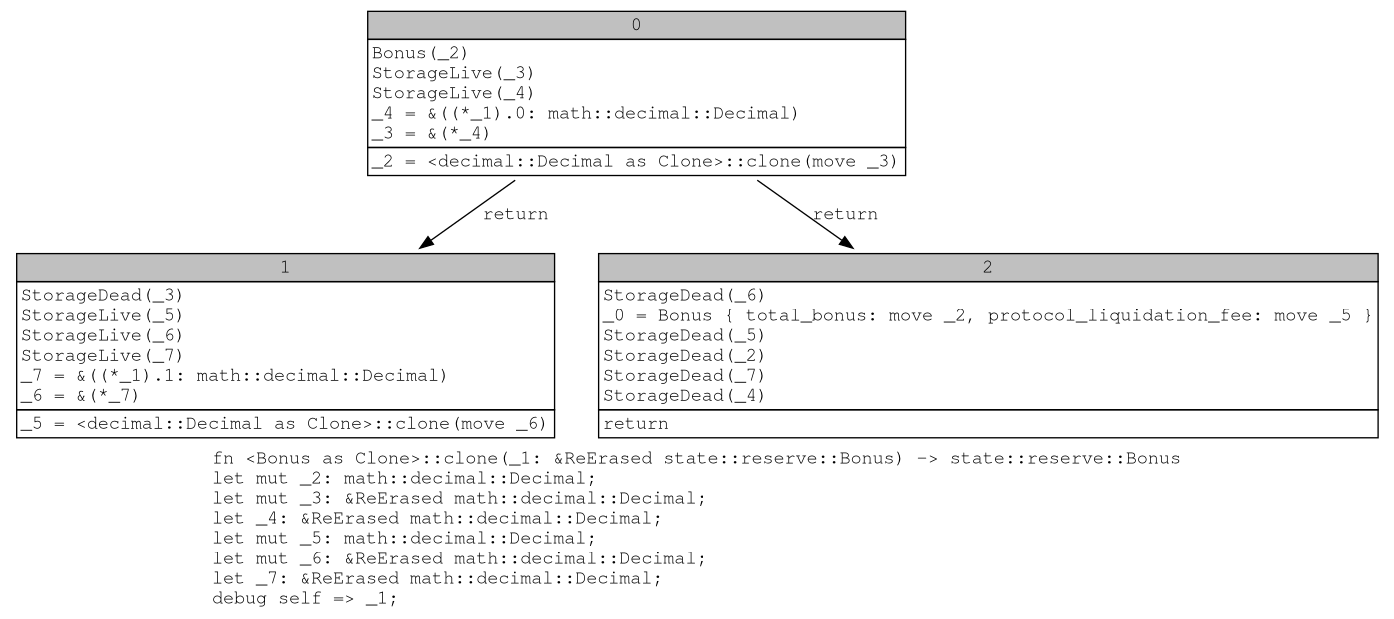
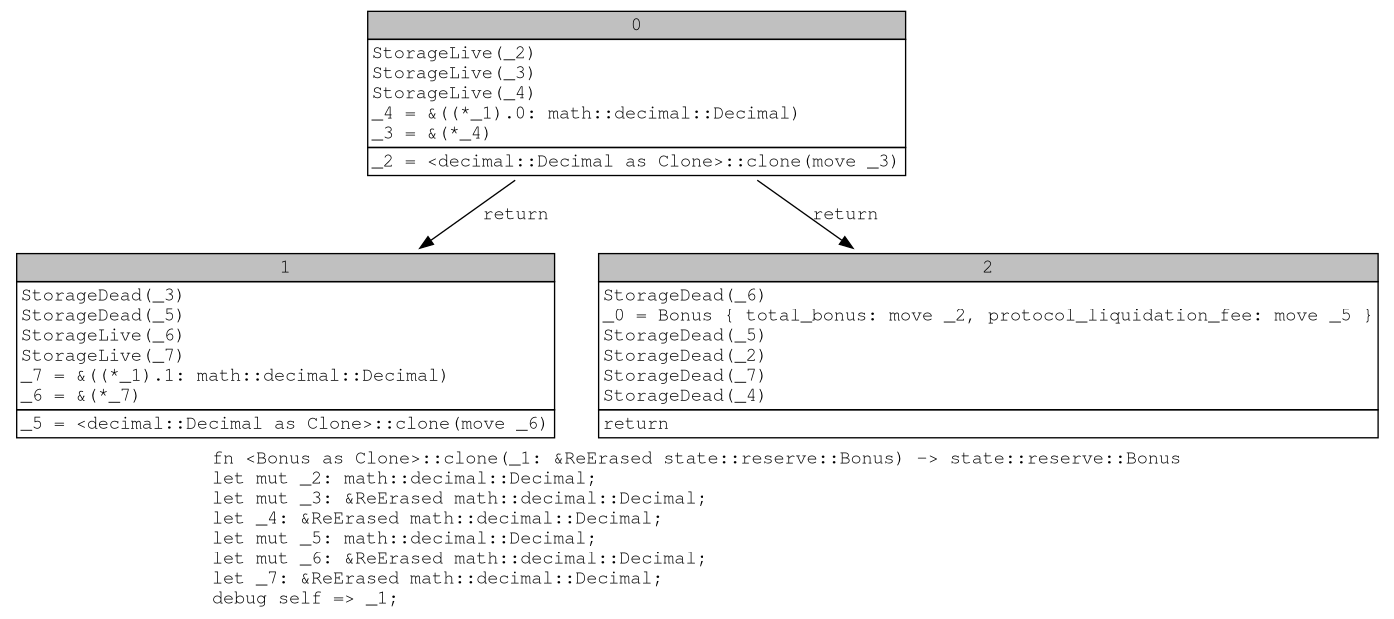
(422, 53) -> (454, 53)
(103, 315) -> (103, 315)
